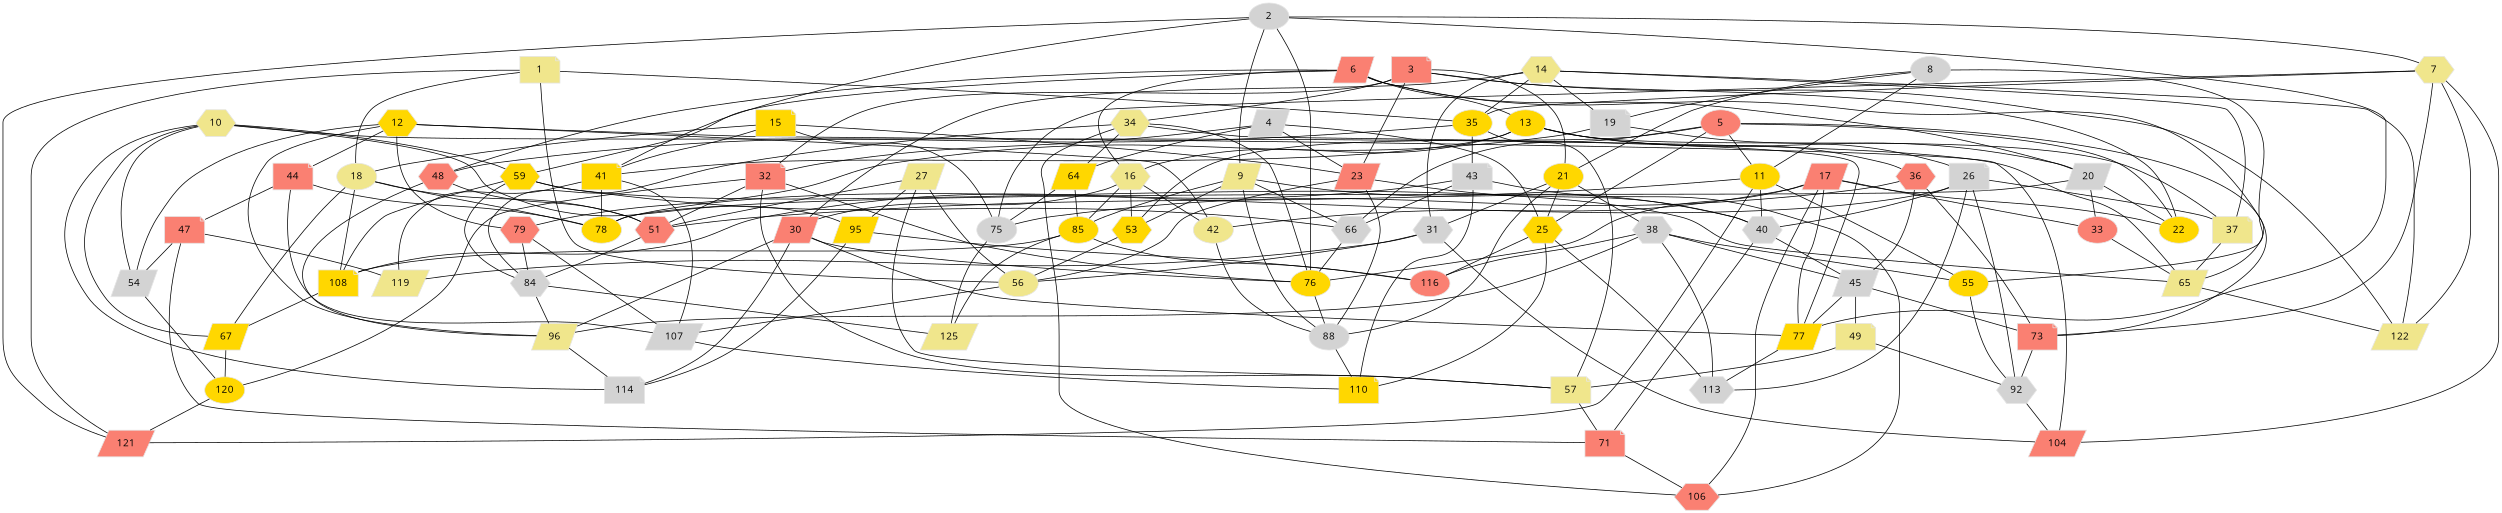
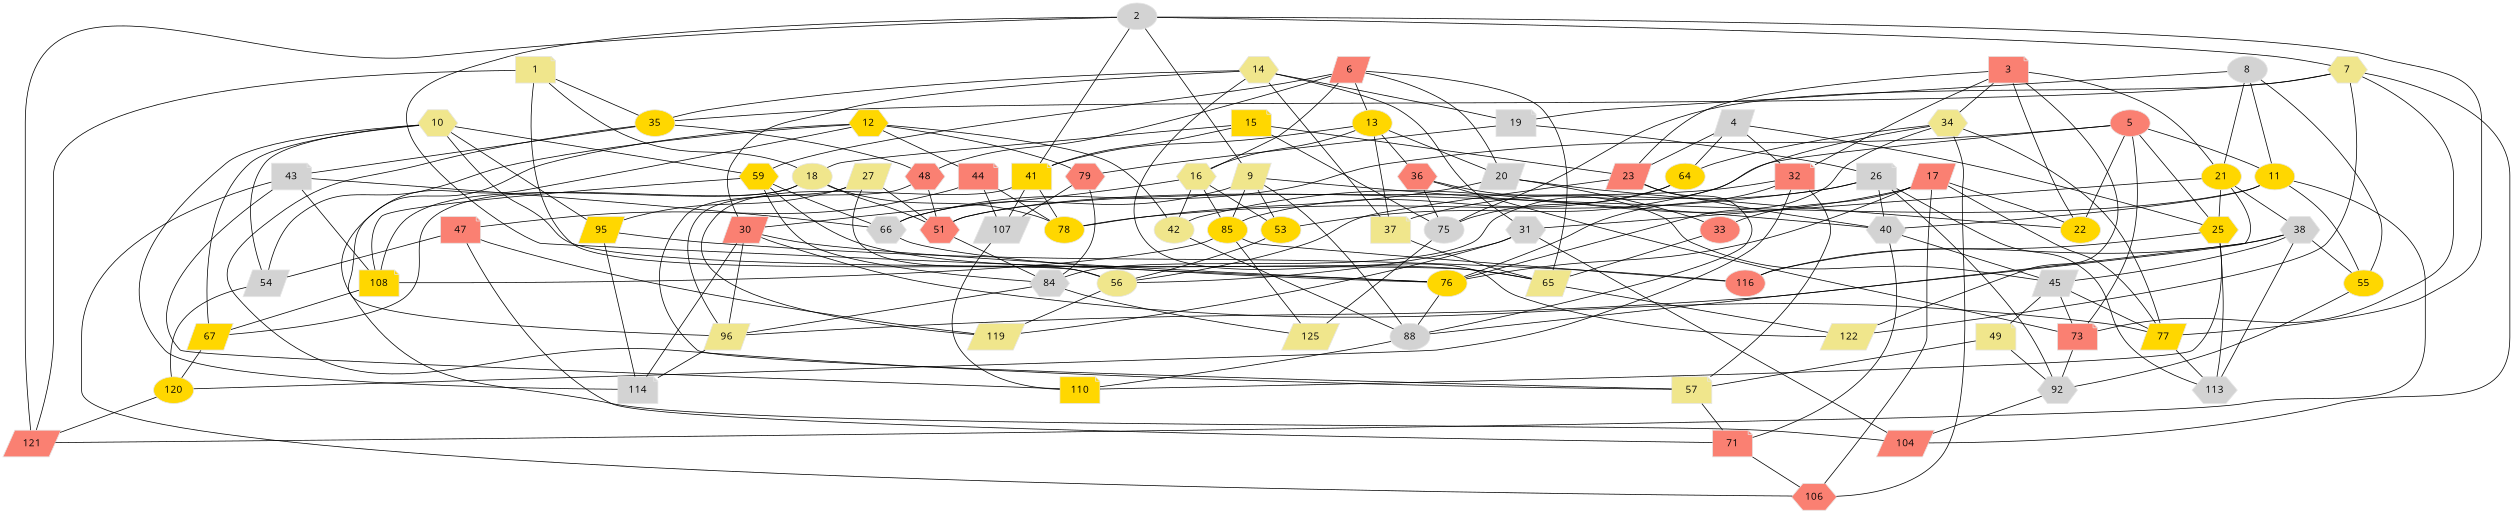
(1074, 177) -> (1685, 177)
(1132, 230) -> (1281, 230)
(849, 310) -> (1063, 307)
